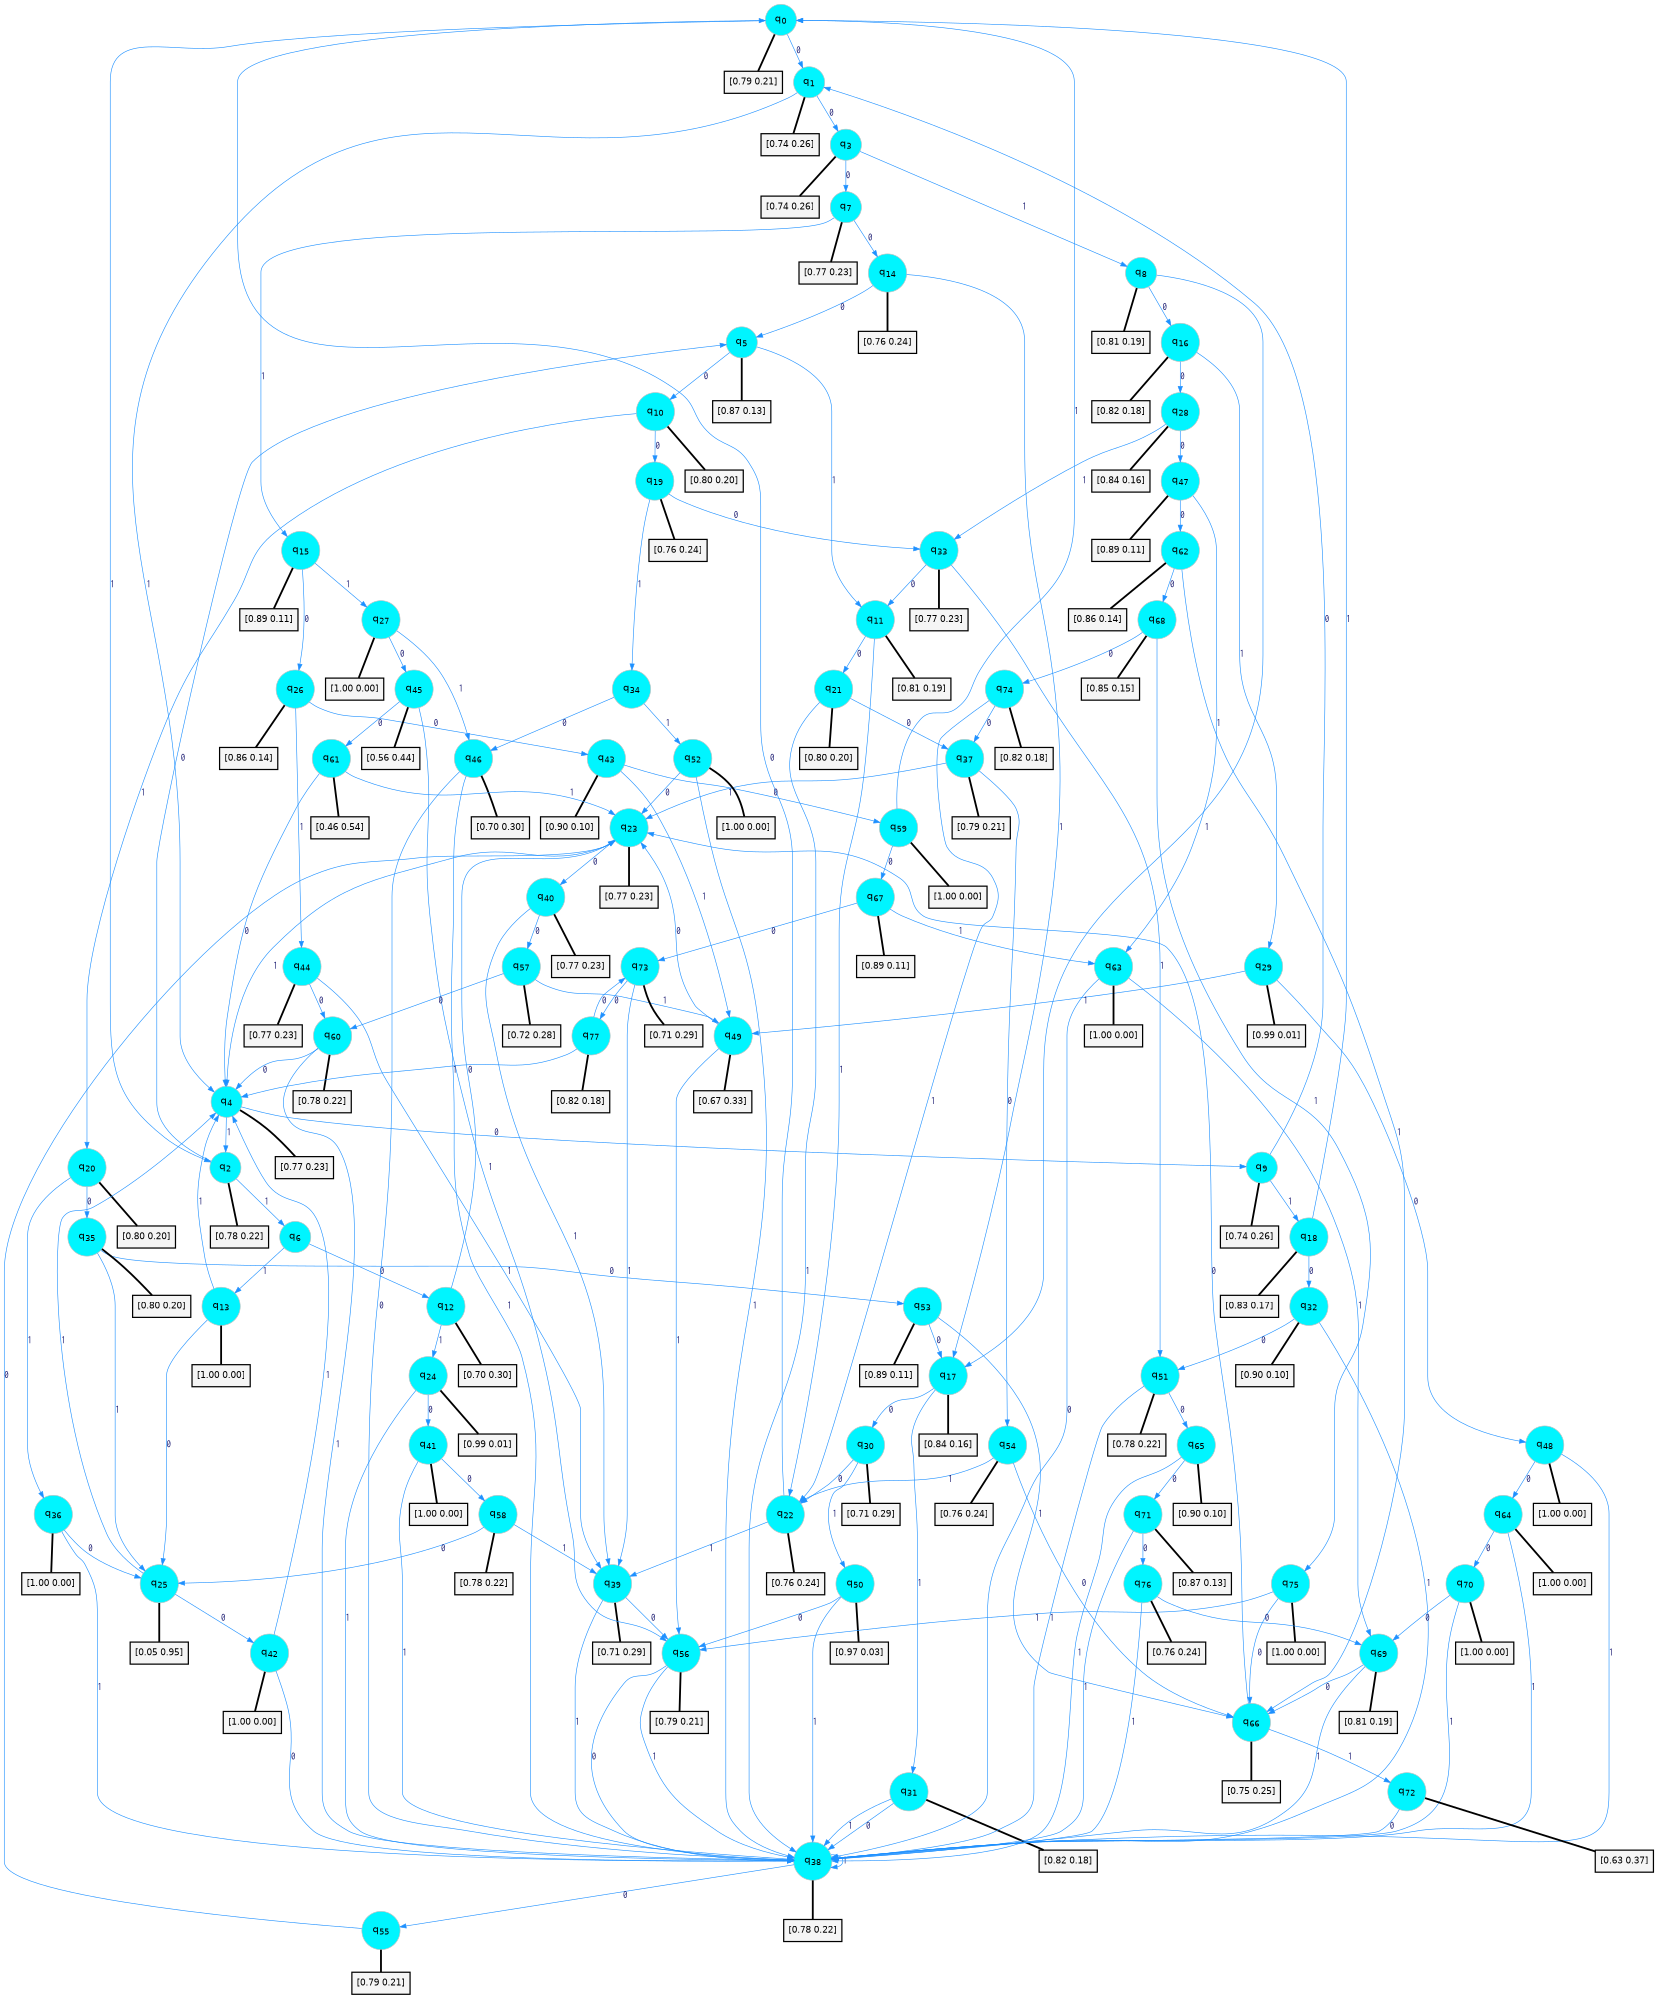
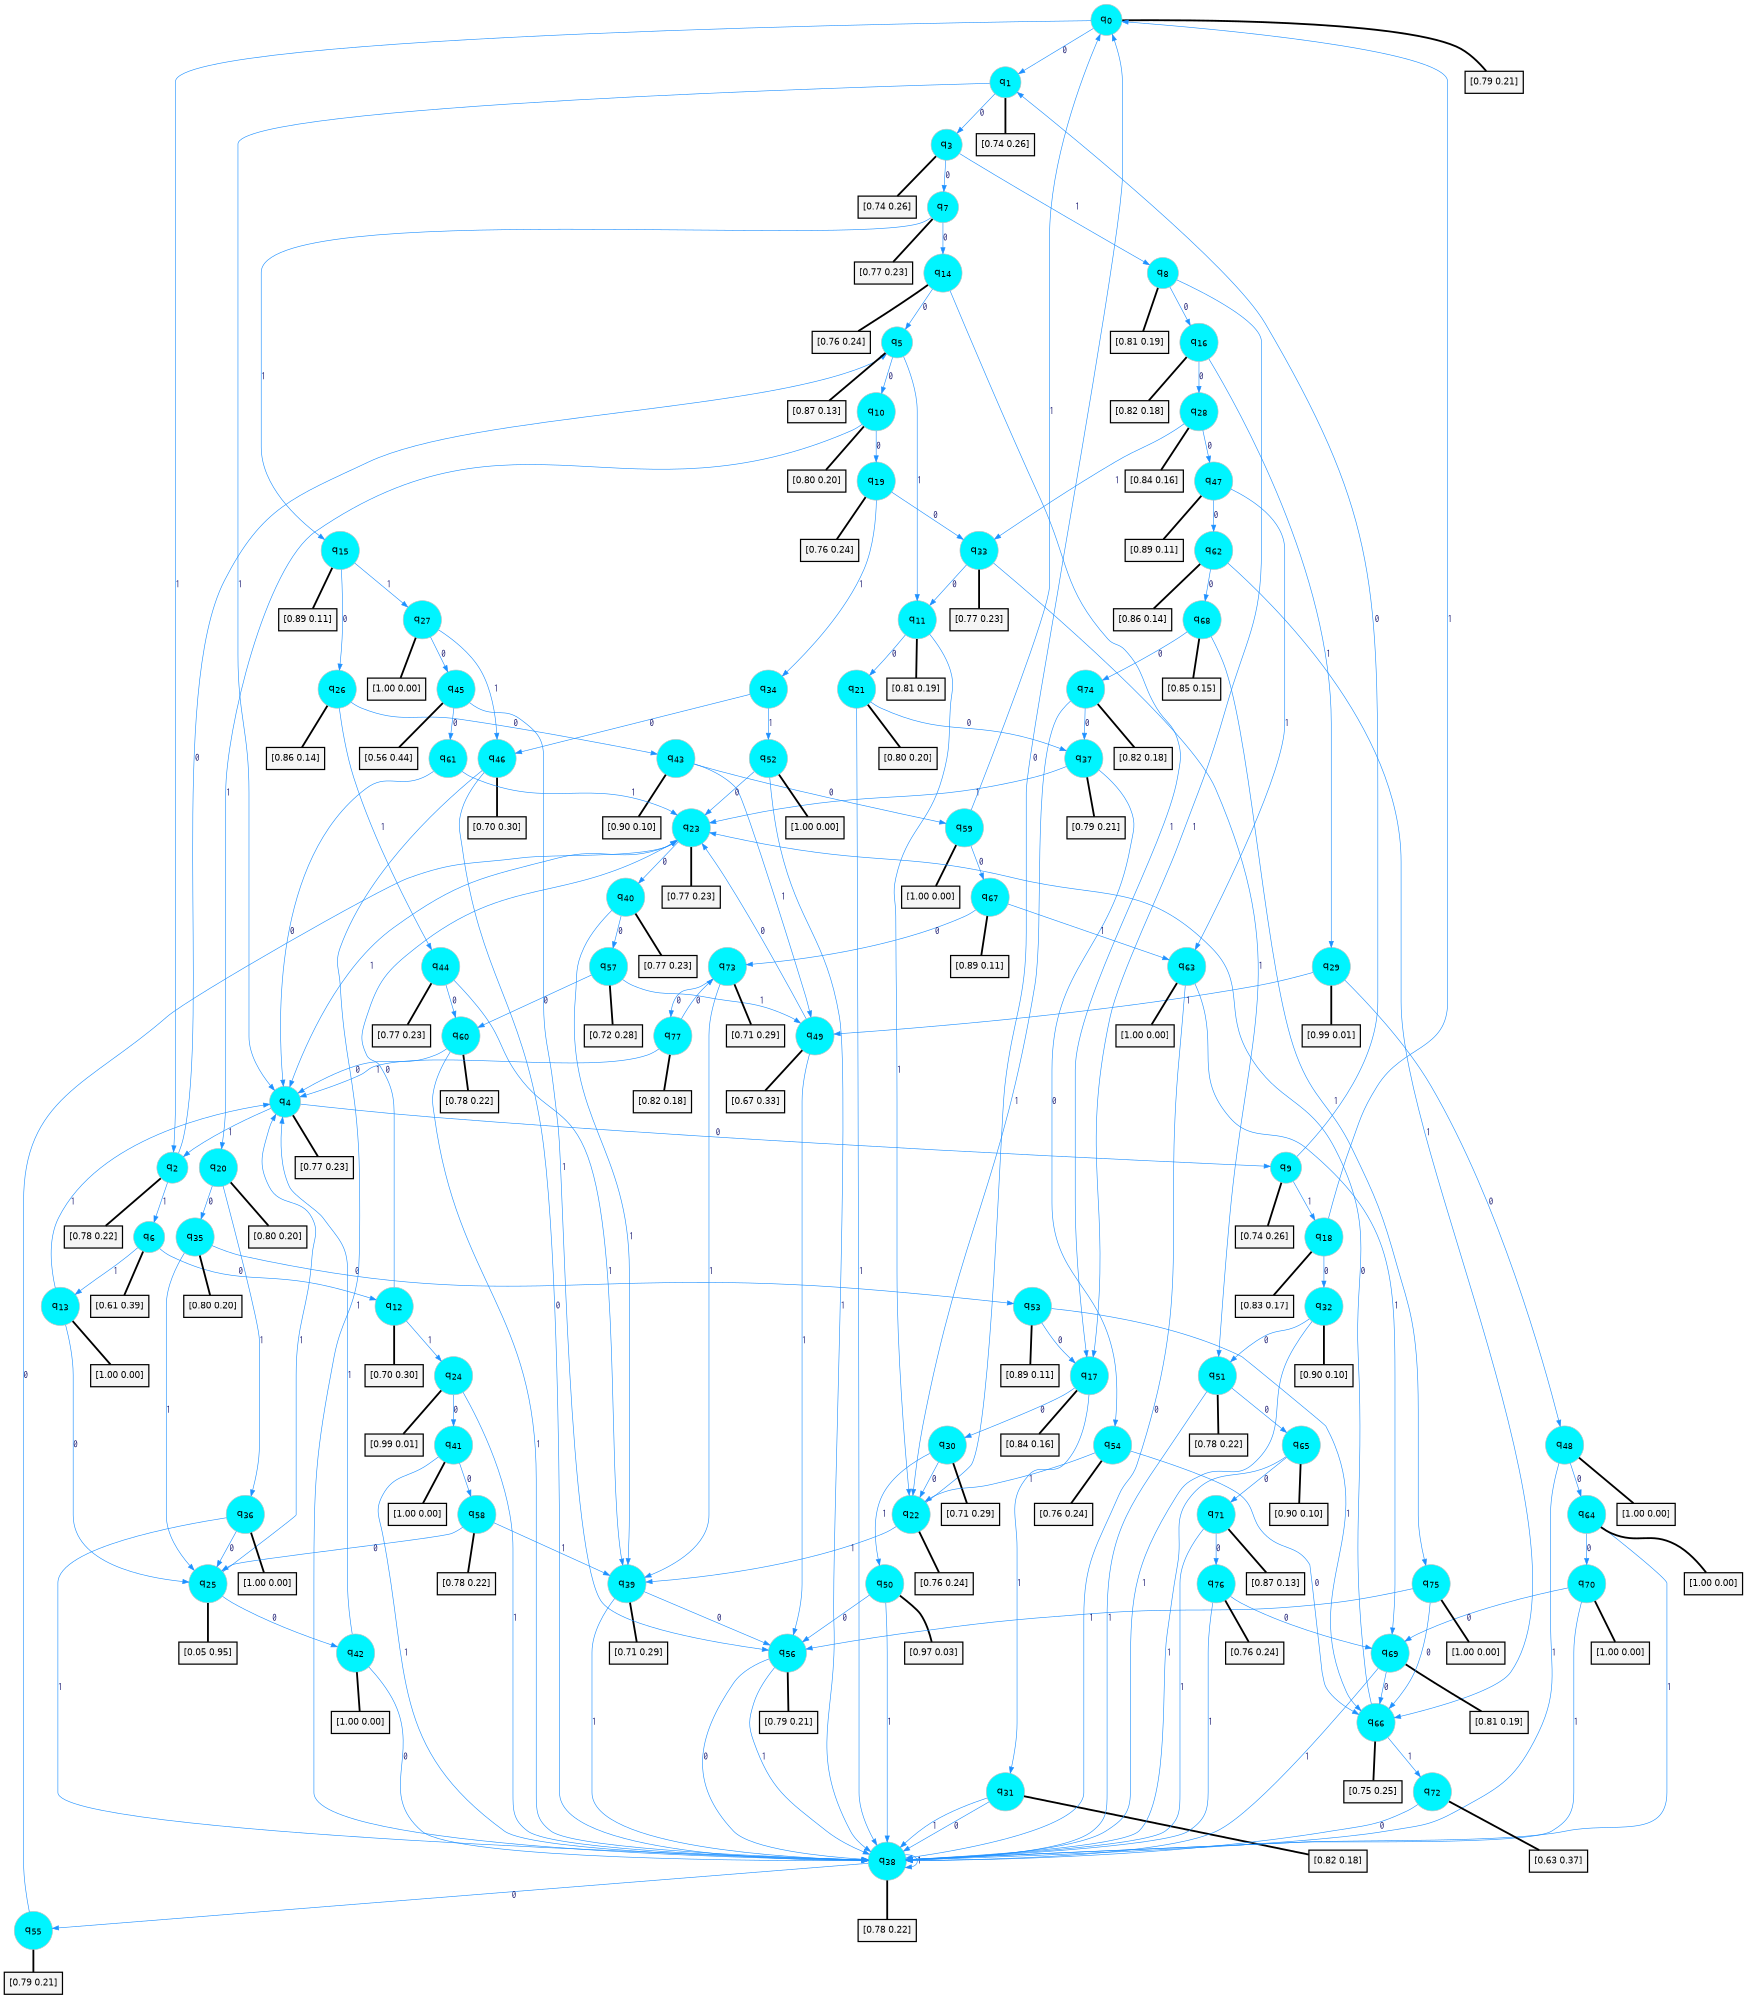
(340, 828) -> none
none -> (120, 1306)
